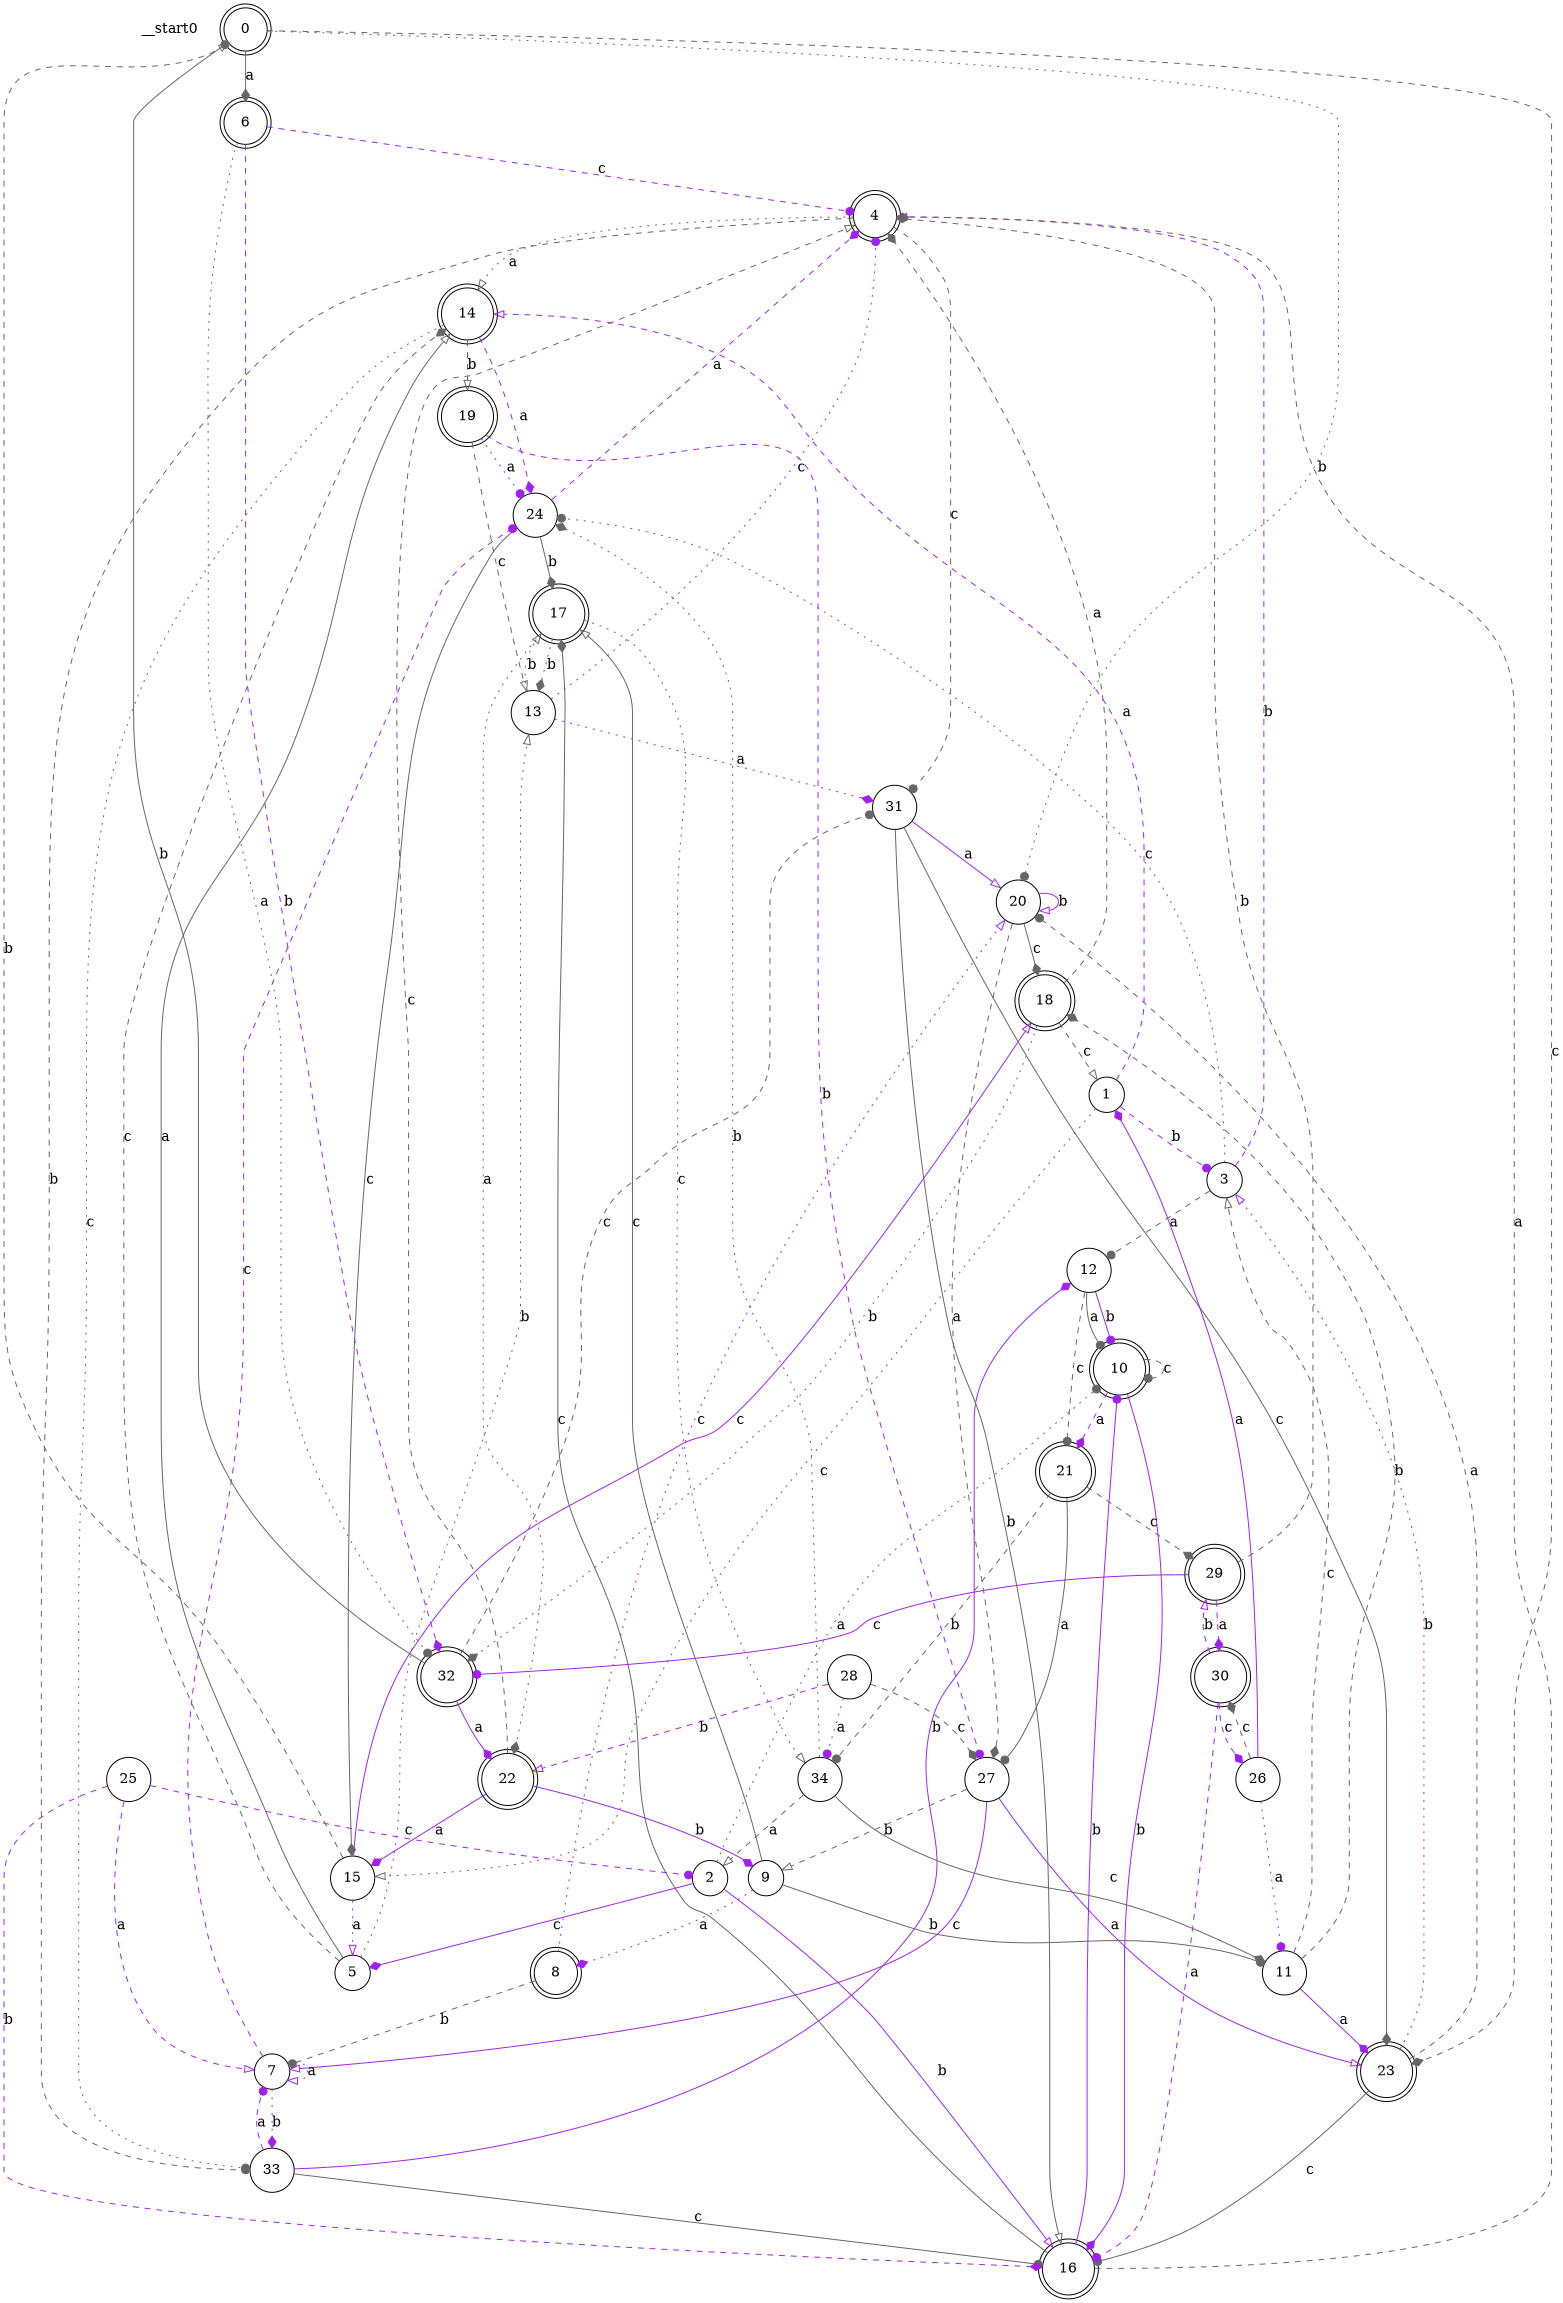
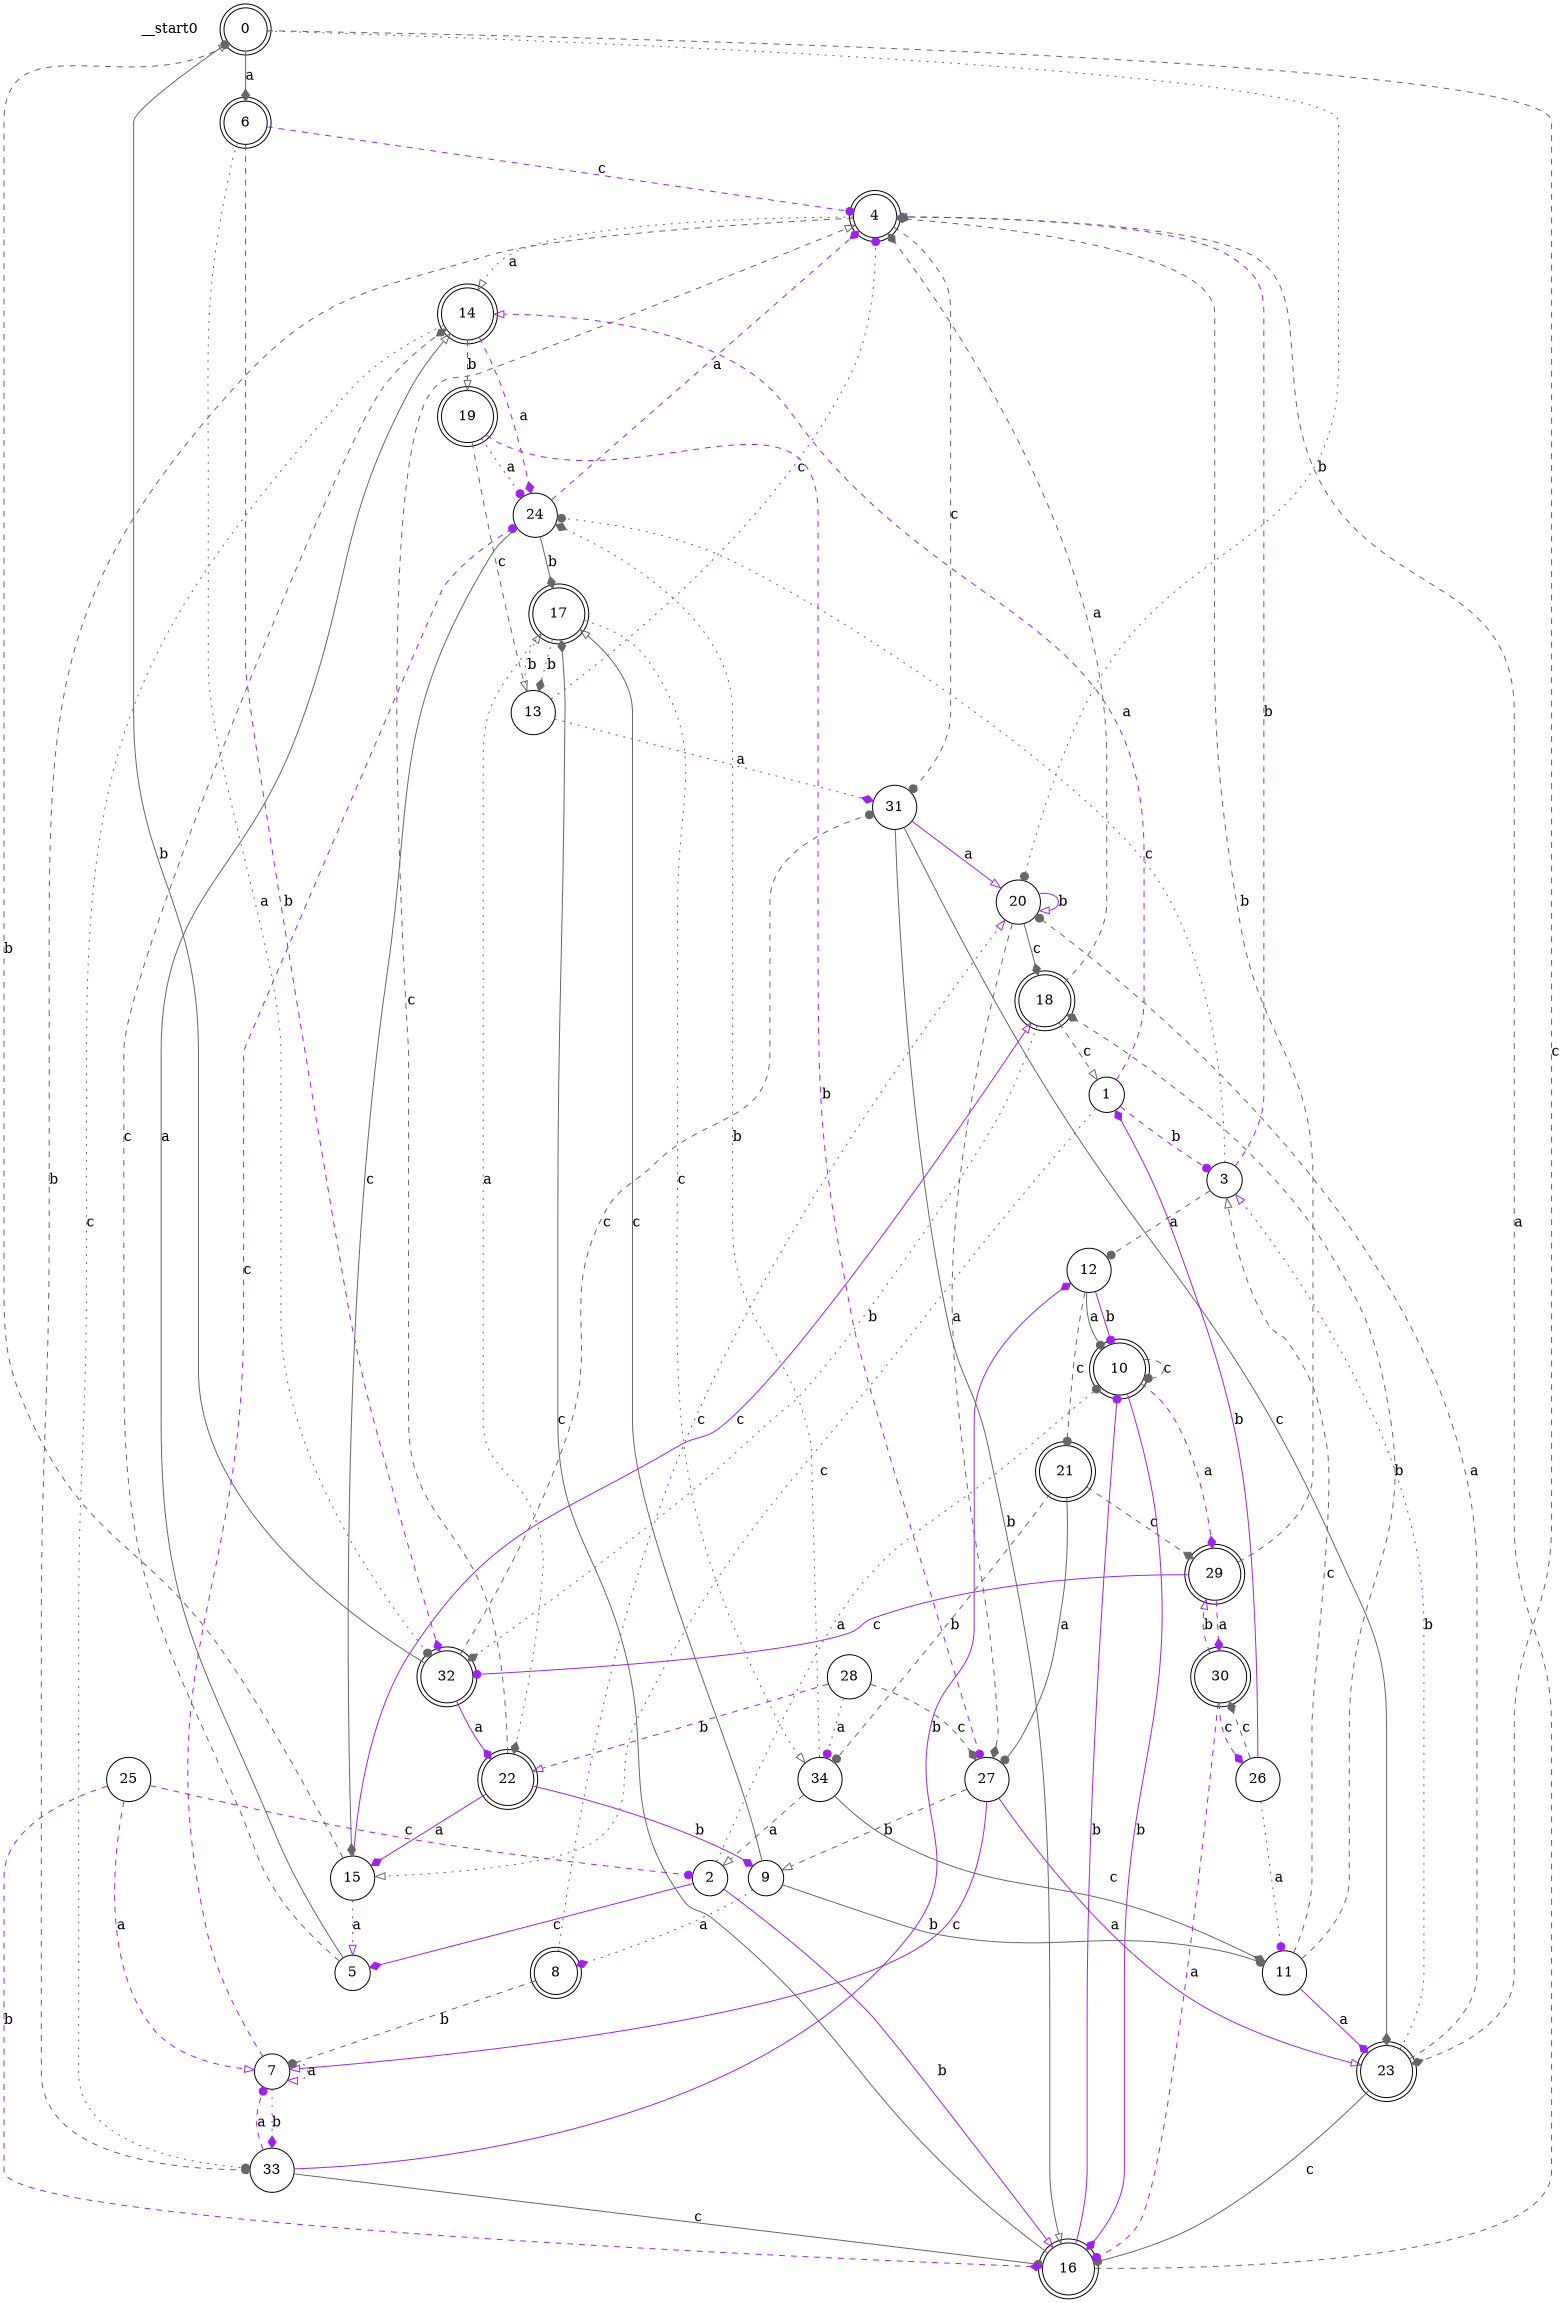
(509, 1361) -> none
(1095, 1415) -> (1190, 1453)
(1239, 1420) -> (1239, 1420)
